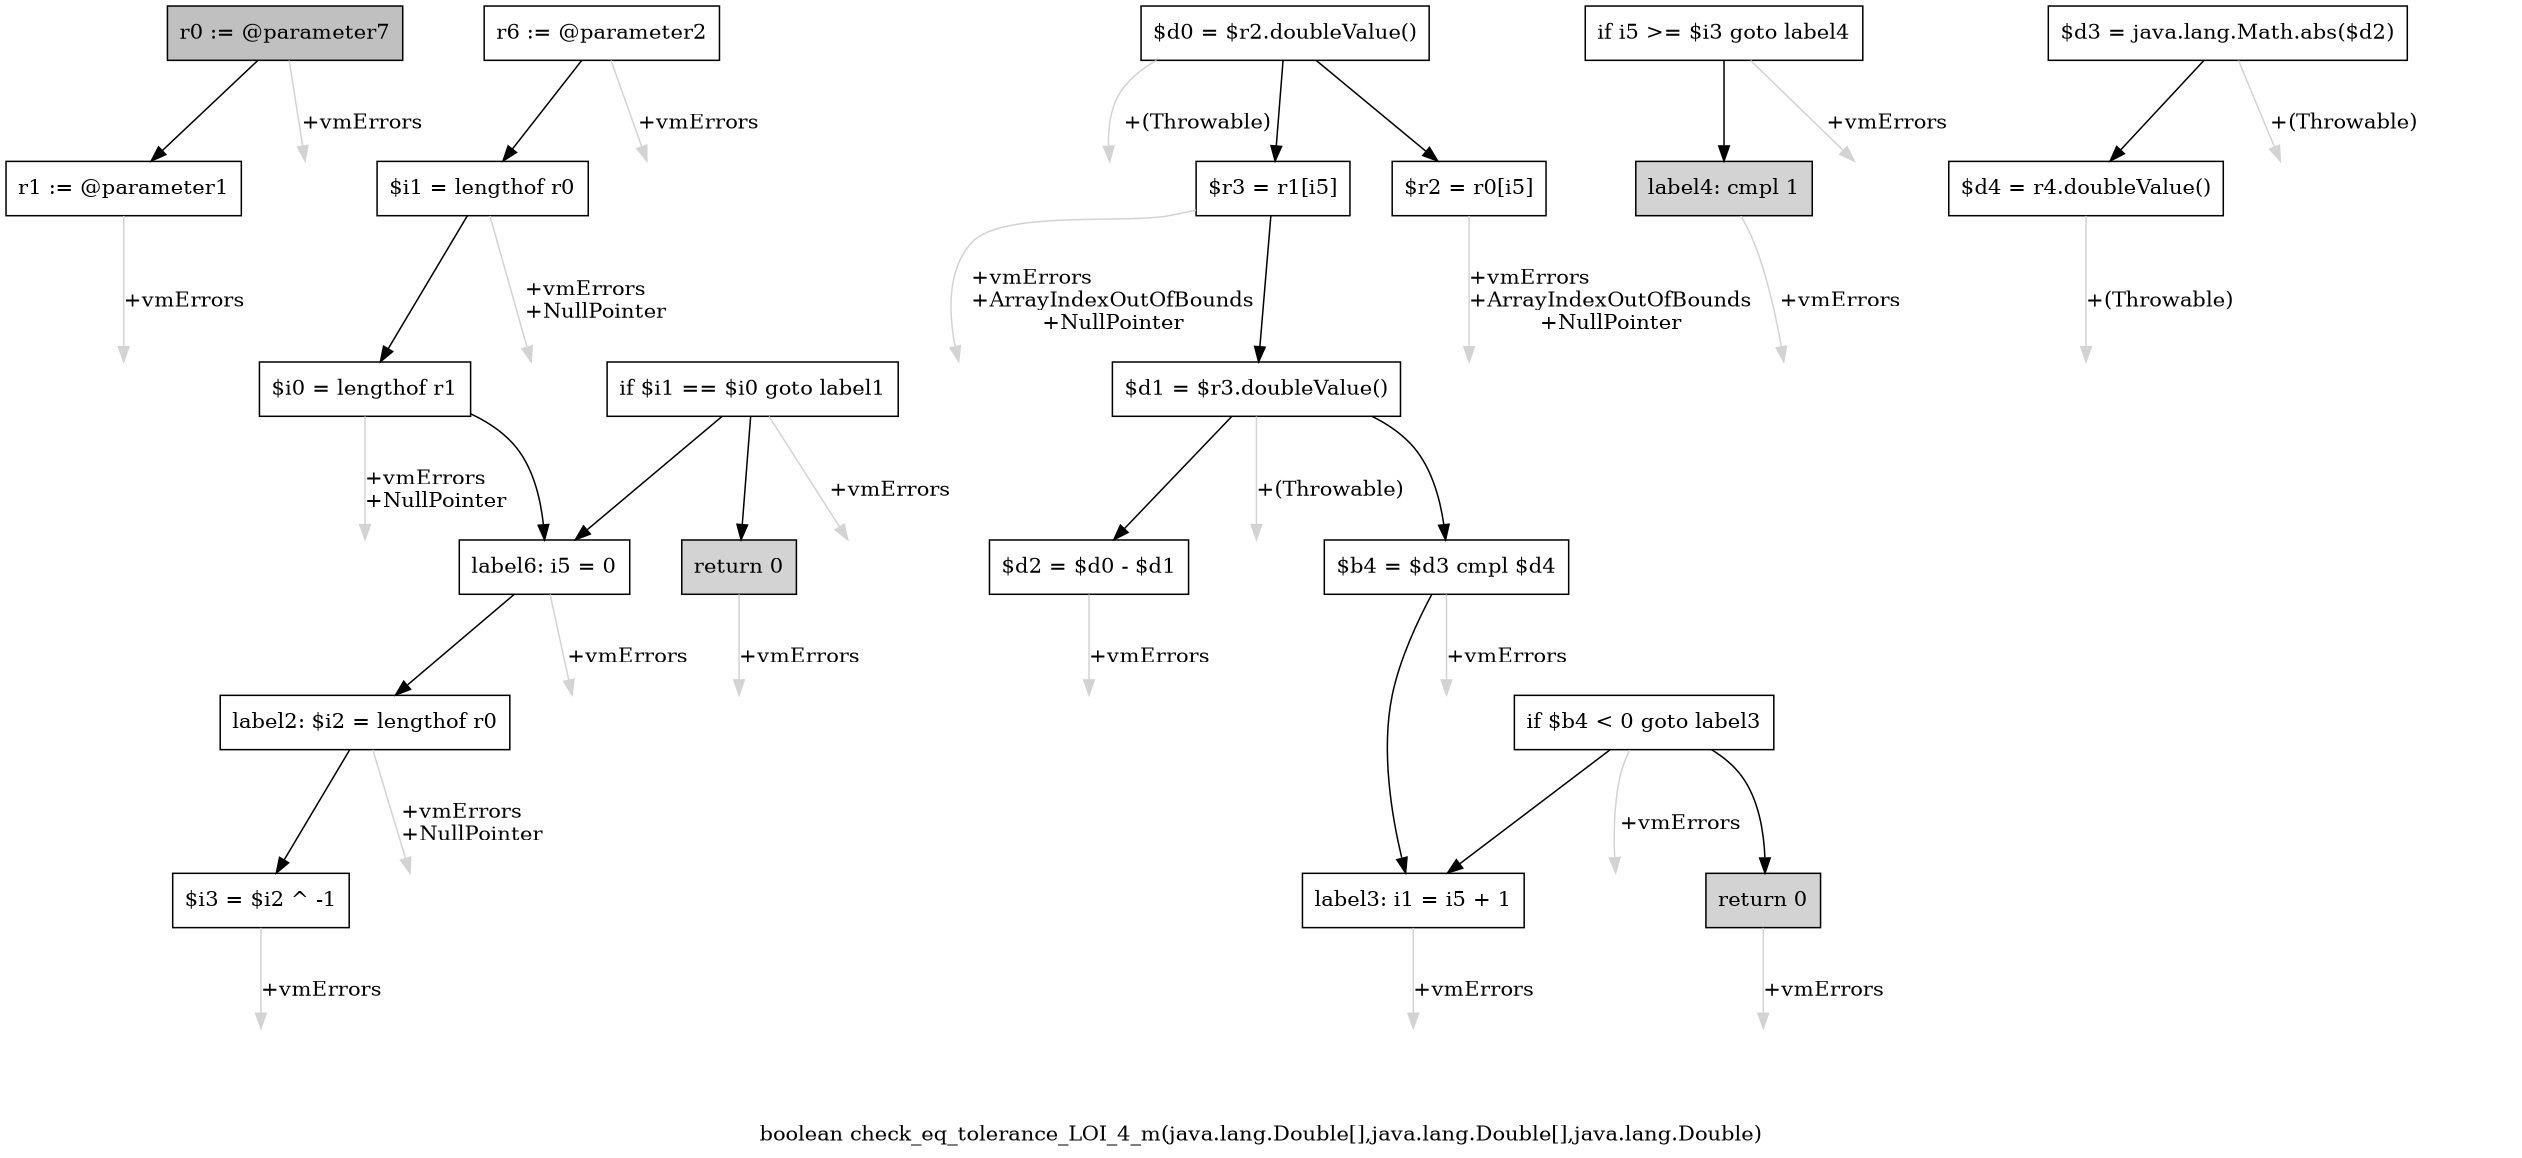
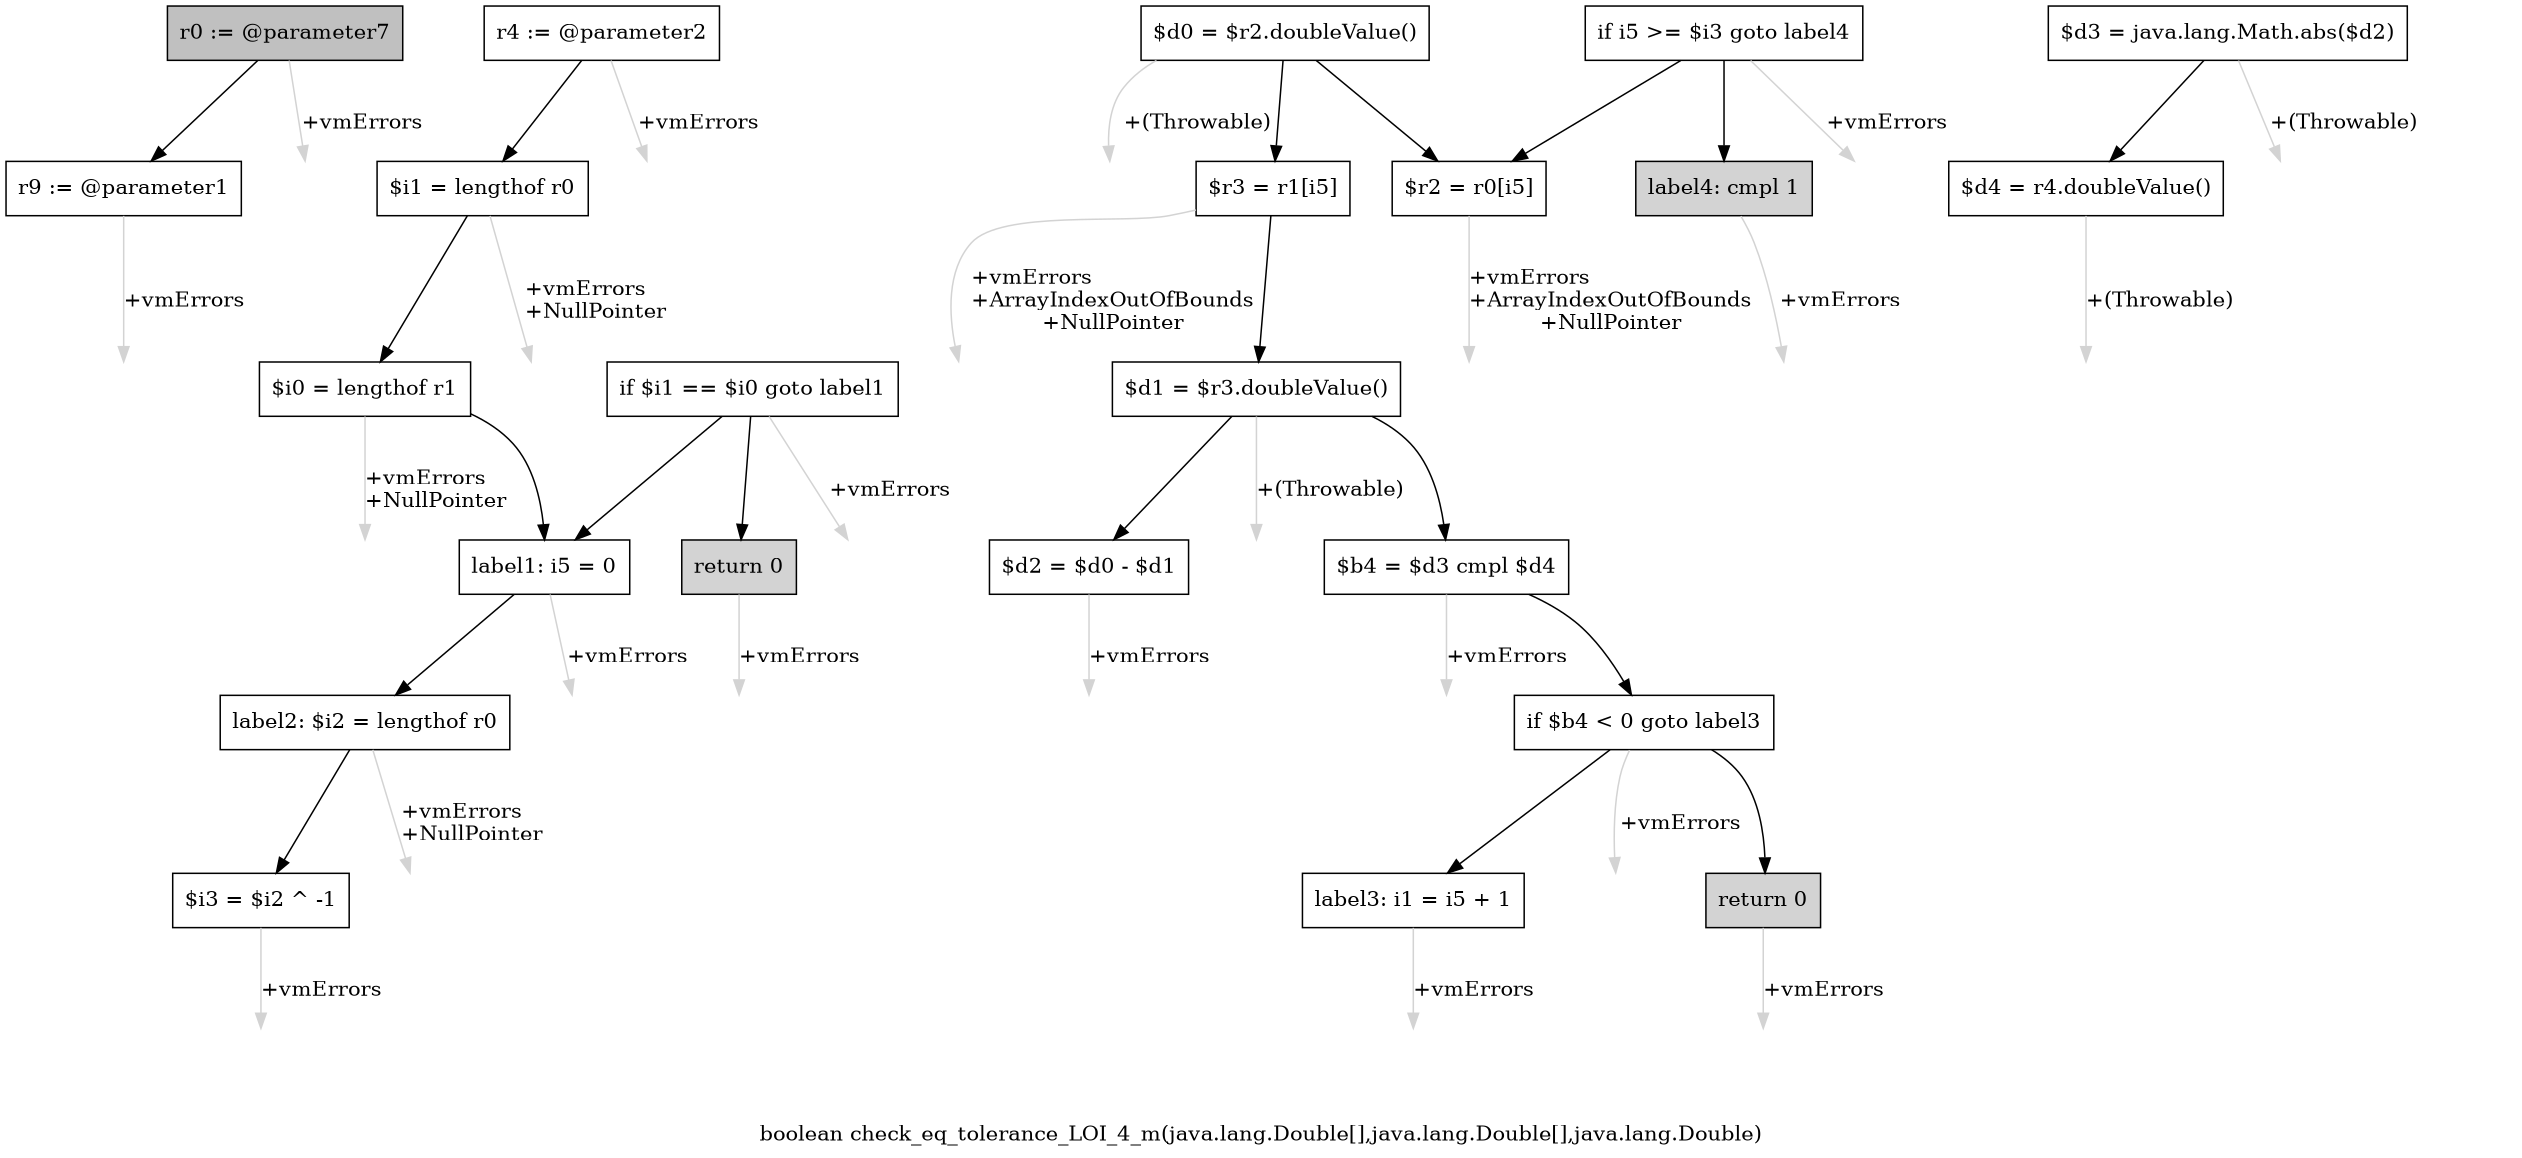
(602, 33) -> (602, 33)
none -> (1603, 107)
(124, 189) -> (124, 189)
(545, 567) -> (545, 567)
(1389, 723) -> (1584, 630)
